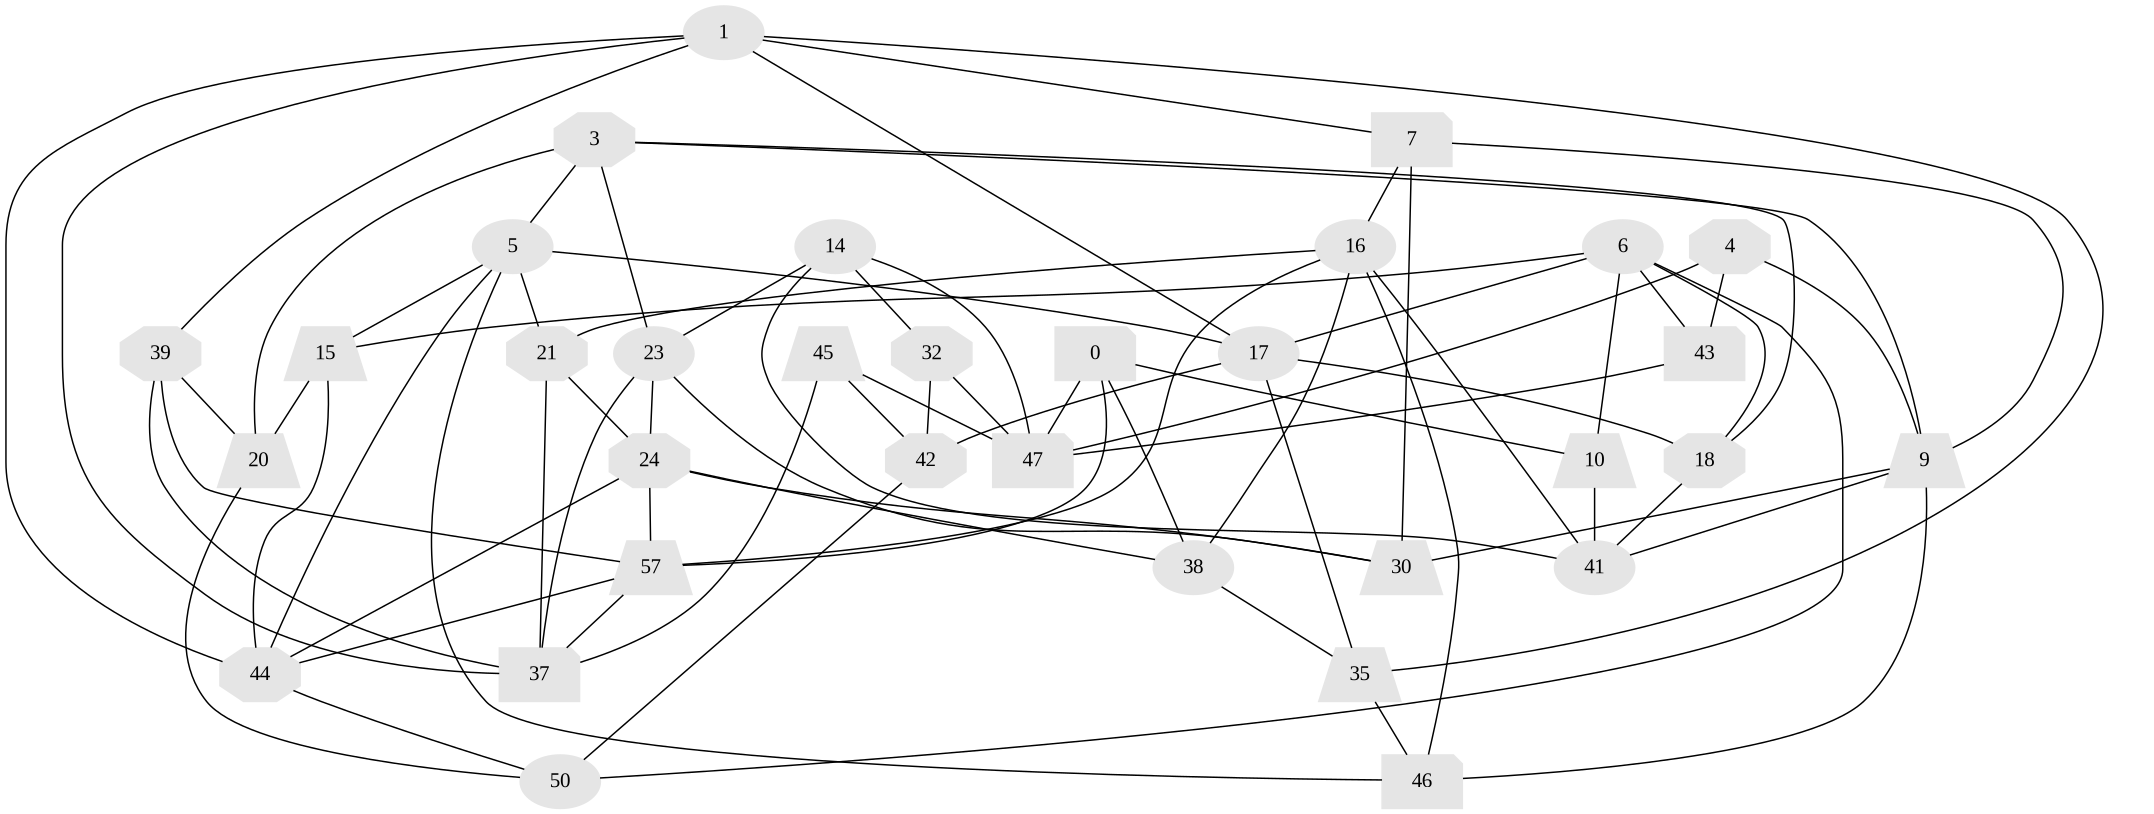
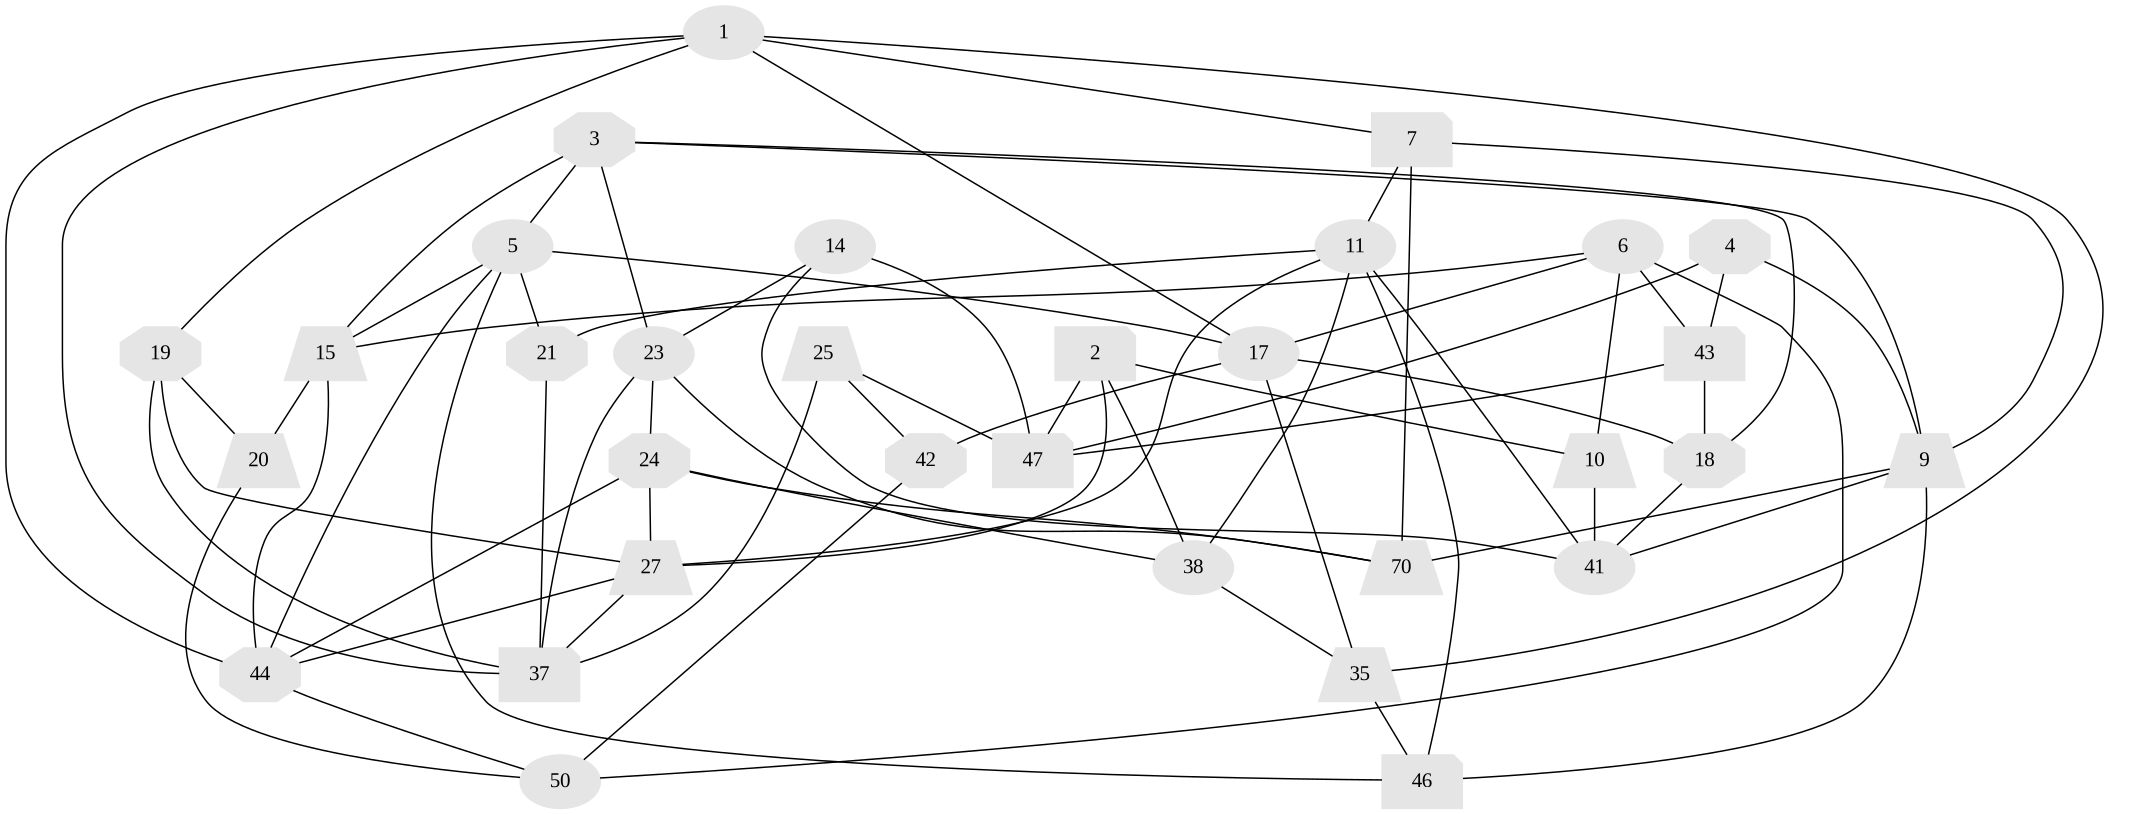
(348, 240) -> (446, 230)
(1355, 247) -> (1355, 247)
(1758, 327) -> (1705, 407)
(160, 354) -> (160, 354)
(823, 354) -> (823, 354)
(932, 354) -> none
(1095, 354) -> (1095, 354)
(598, 407) -> none
(651, 568) -> (651, 568)
(1401, 568) -> (1401, 568)
